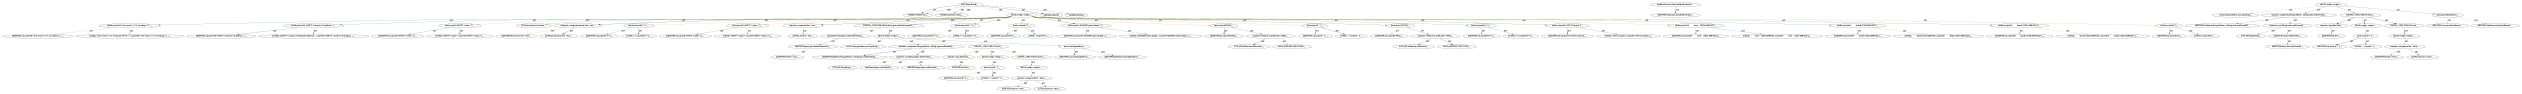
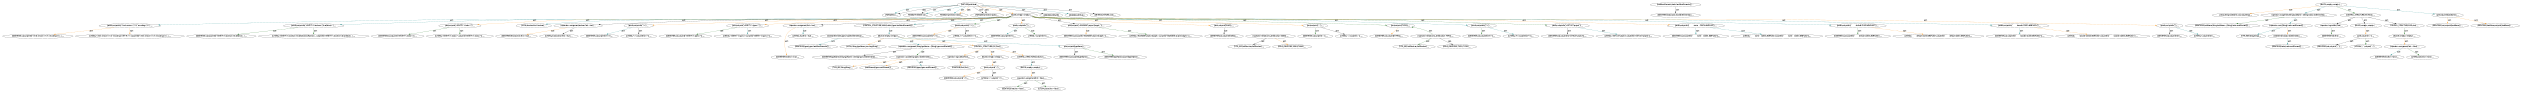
none -> (892, 15)
none -> (987, 15)
none -> (1105, 15)
(868, 31) -> none
(1246, 31) -> none
(1417, 31) -> (1423, 30)
(801, 52) -> (785, 38)
